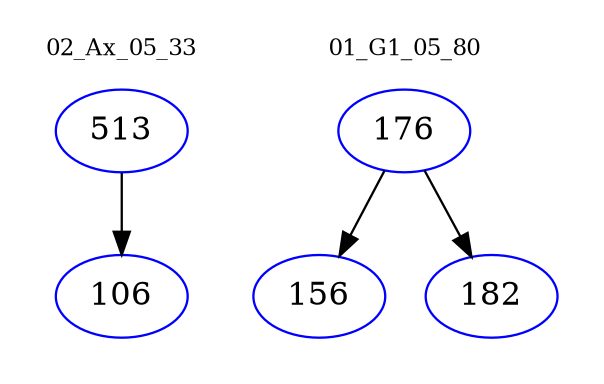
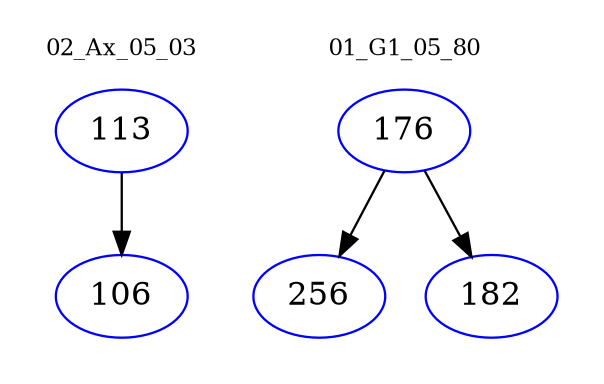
(122, 49) -> (122, 49)
(122, 131) -> (122, 131)
(319, 296) -> (319, 296)
